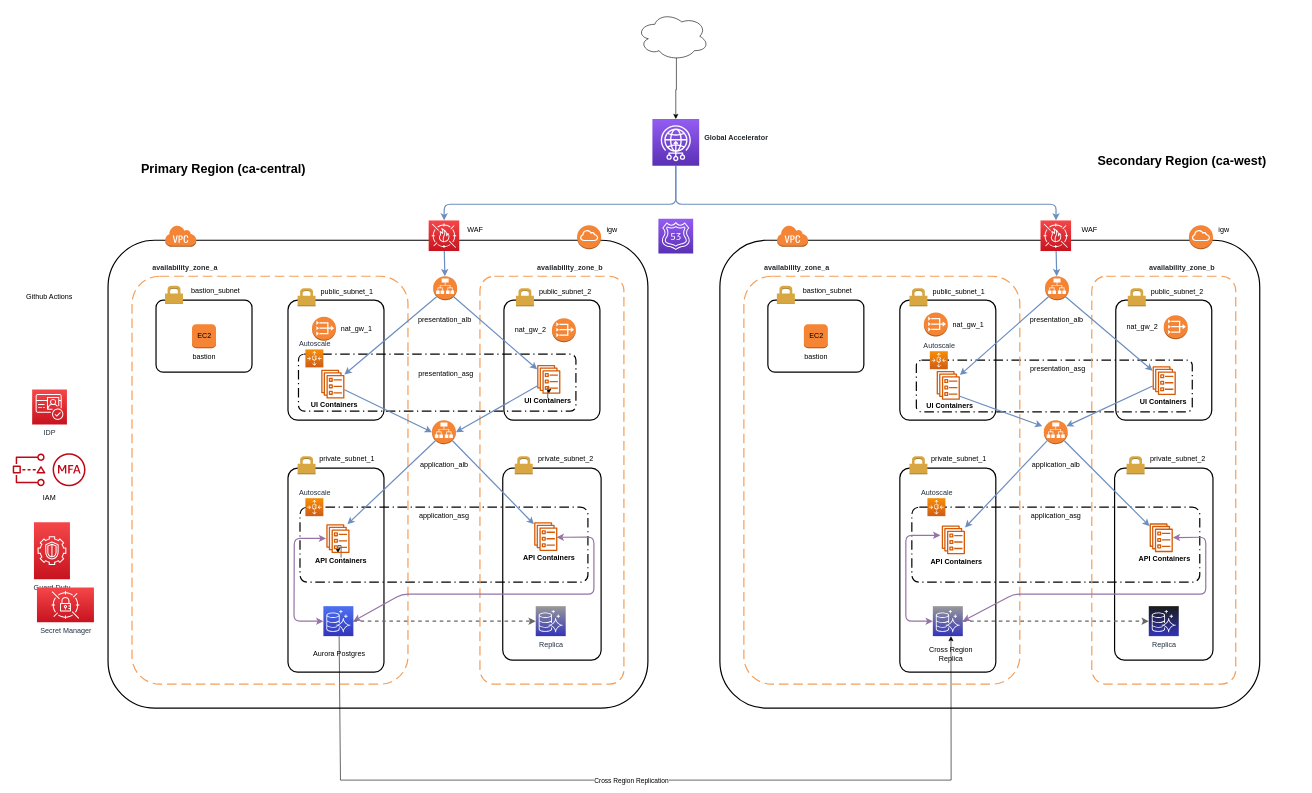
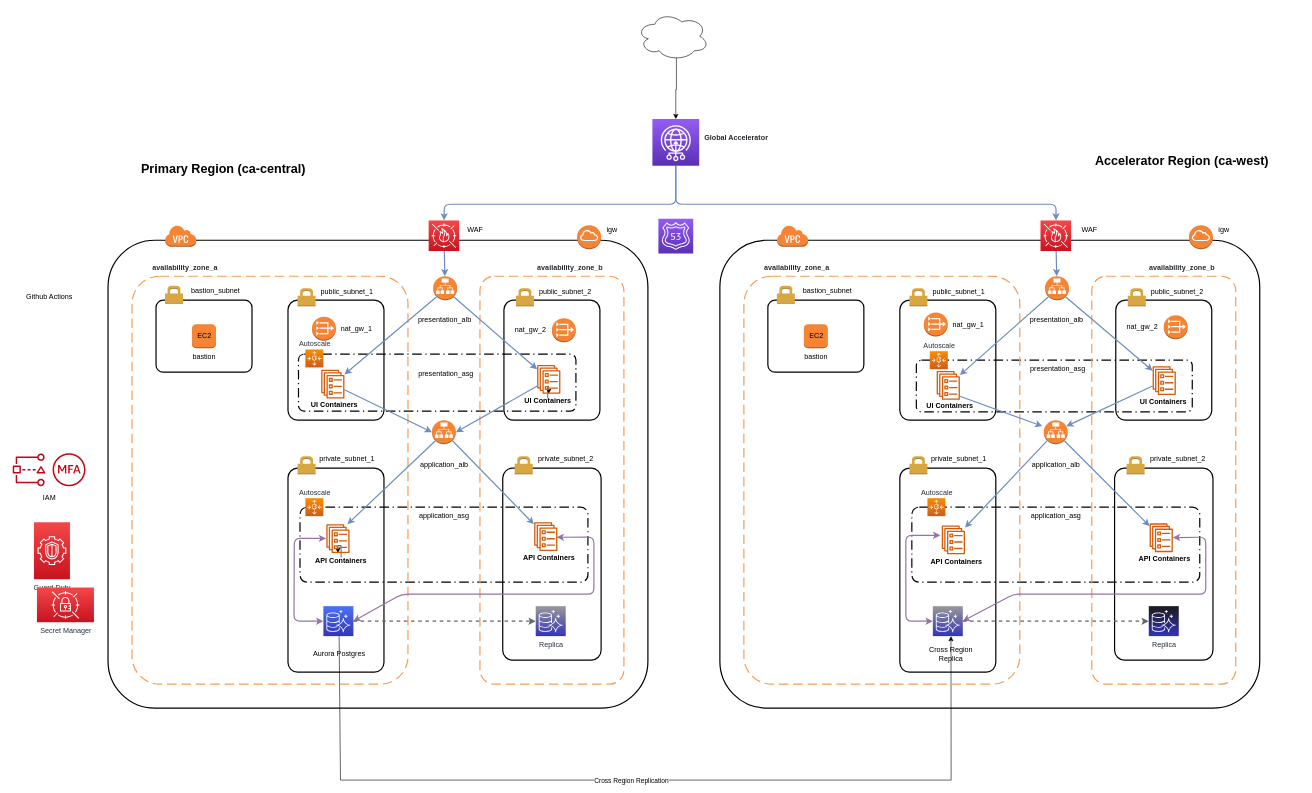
(1182, 161) -> (1182, 161)
(50, 407) -> none
